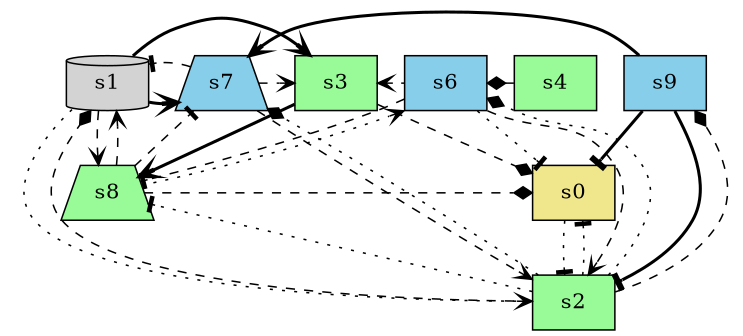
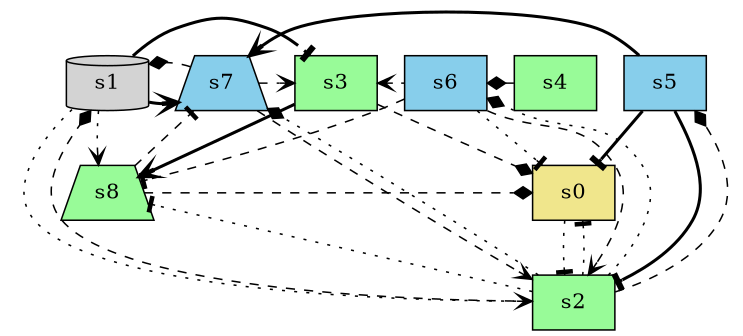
(214, 19) -> (214, 19)
(174, 63) -> (174, 63)
(665, 83) -> (665, 83)
(97, 130) -> (97, 130)
(118, 146) -> none
(266, 155) -> none
